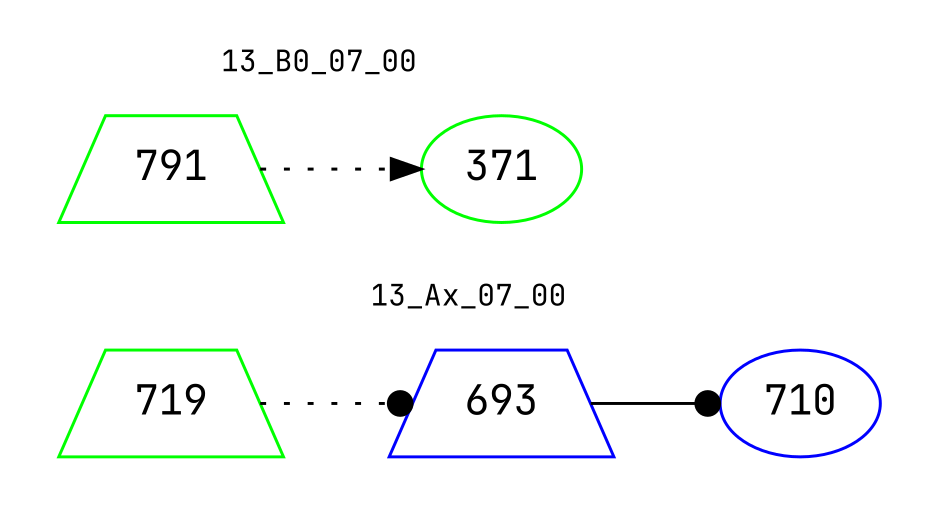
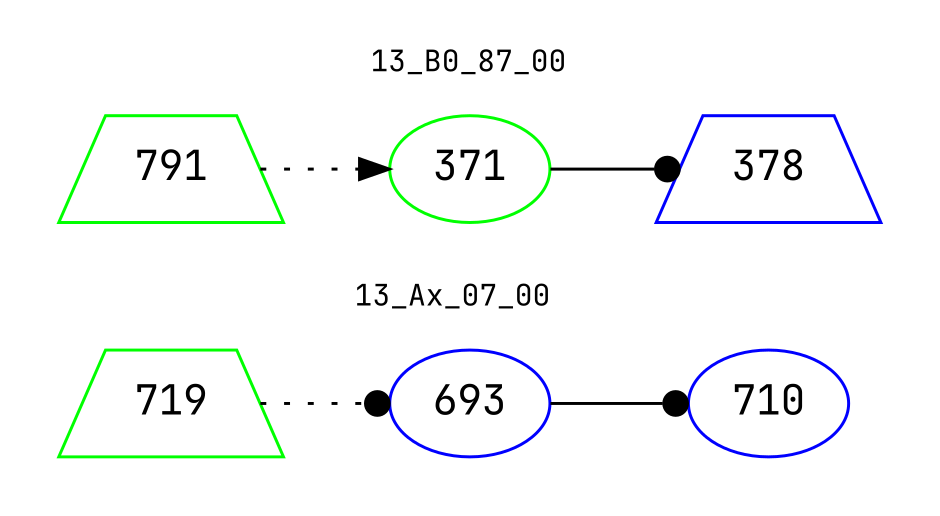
(320, 64) -> (470, 64)
none -> (769, 169)
(502, 403) -> (470, 403)
